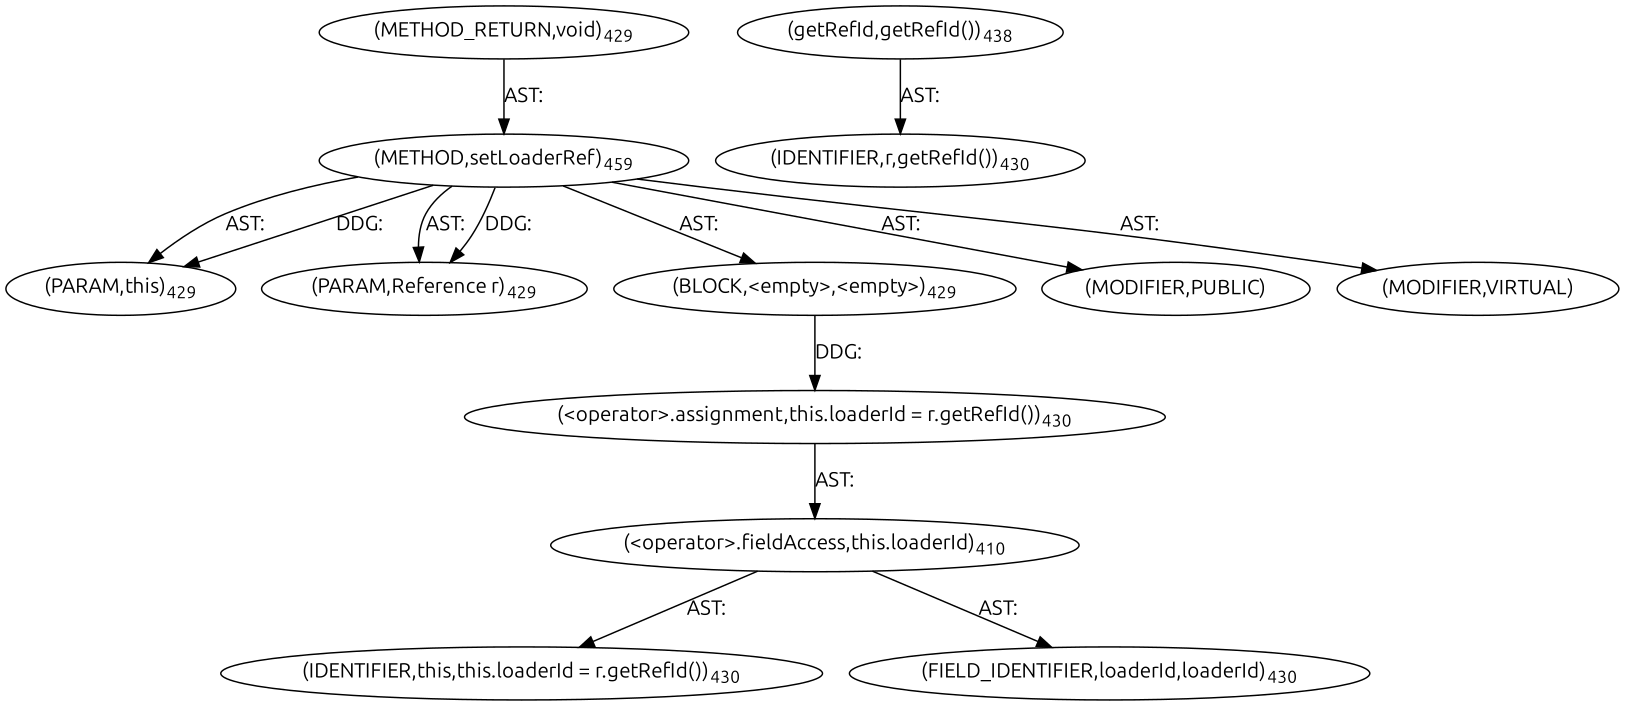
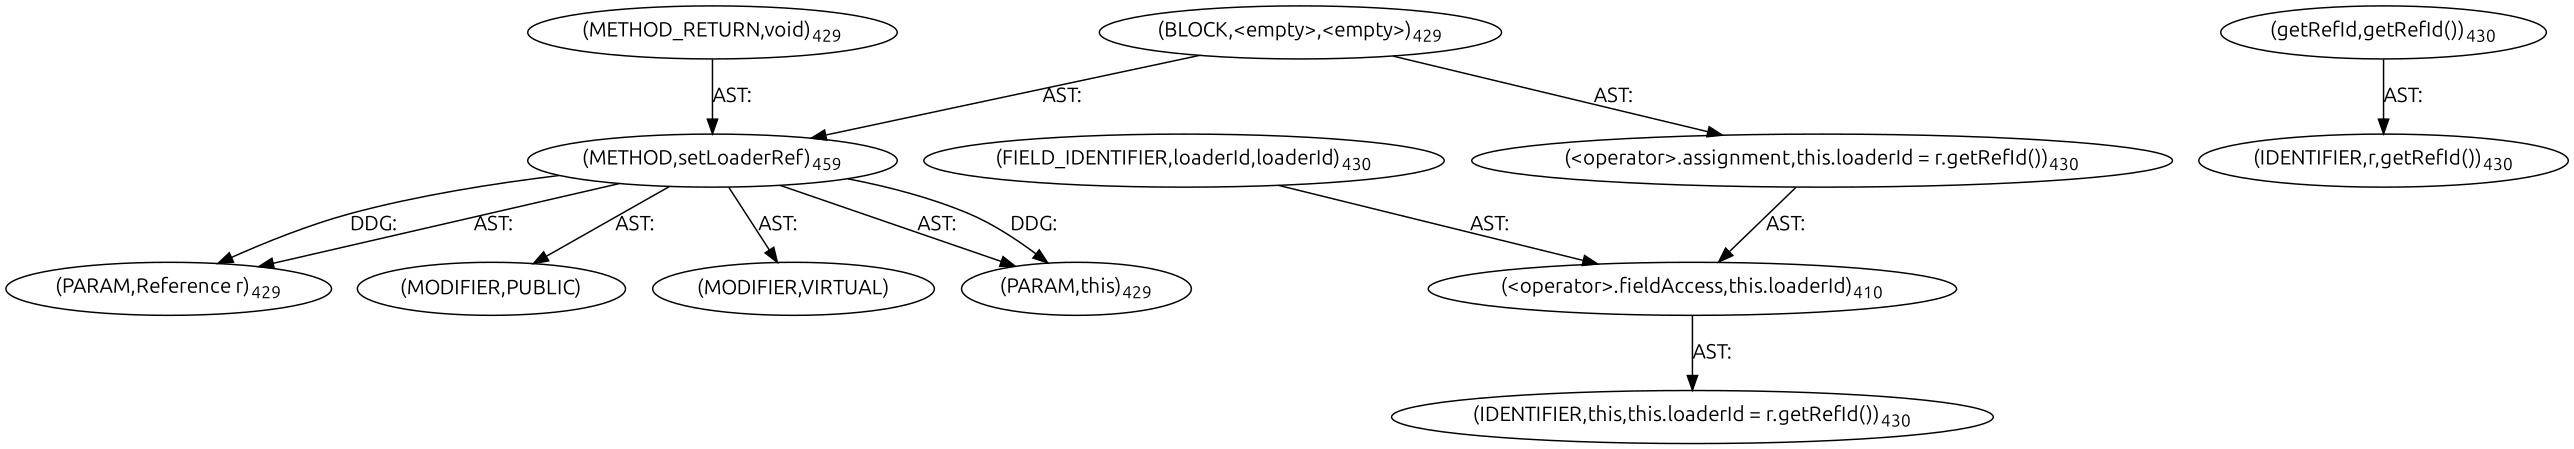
(998, 30) -> (2482, 30)
(652, 222) -> (1013, 95)
(841, 353) -> (1617, 97)
(955, 606) -> (1431, 223)
